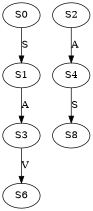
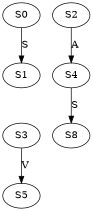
(21, 102) -> none
(21, 196) -> (21, 196)
